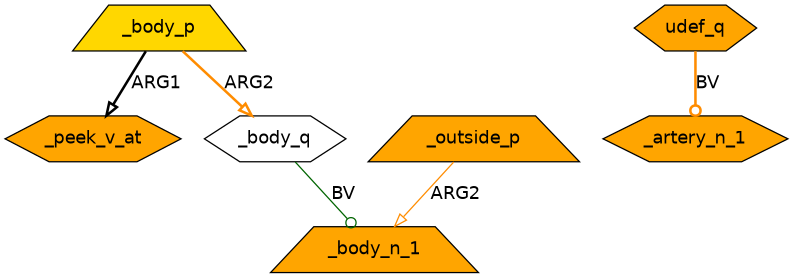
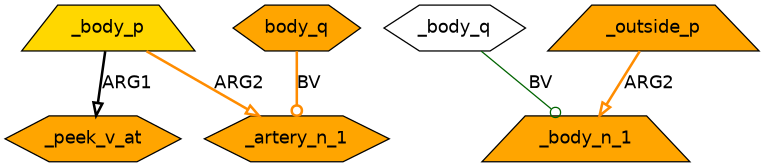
(695, 28) -> (297, 28)
(212, 79) -> (197, 80)
(429, 189) -> (623, 78)
